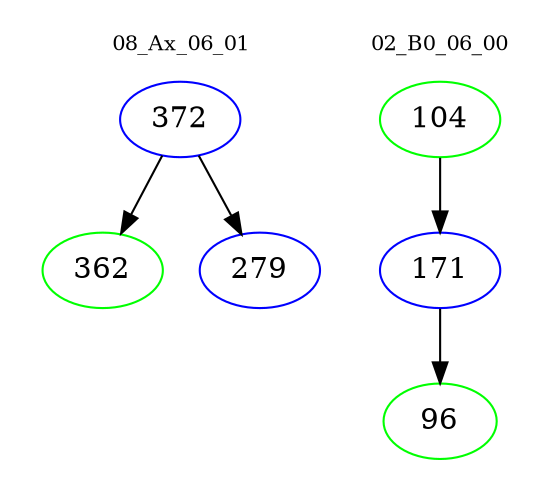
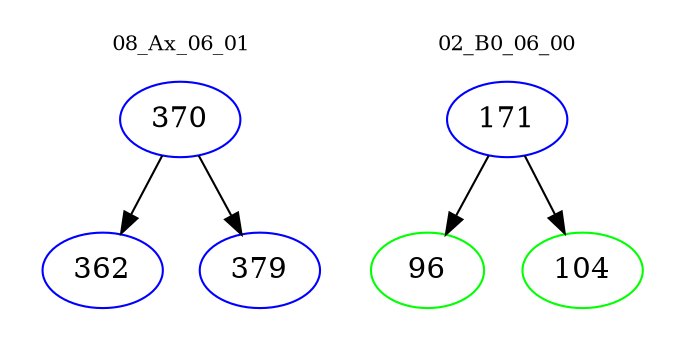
(180, 119) -> (180, 119)
(440, 185) -> (540, 185)
(103, 270) -> (103, 270)
(260, 270) -> (260, 270)
